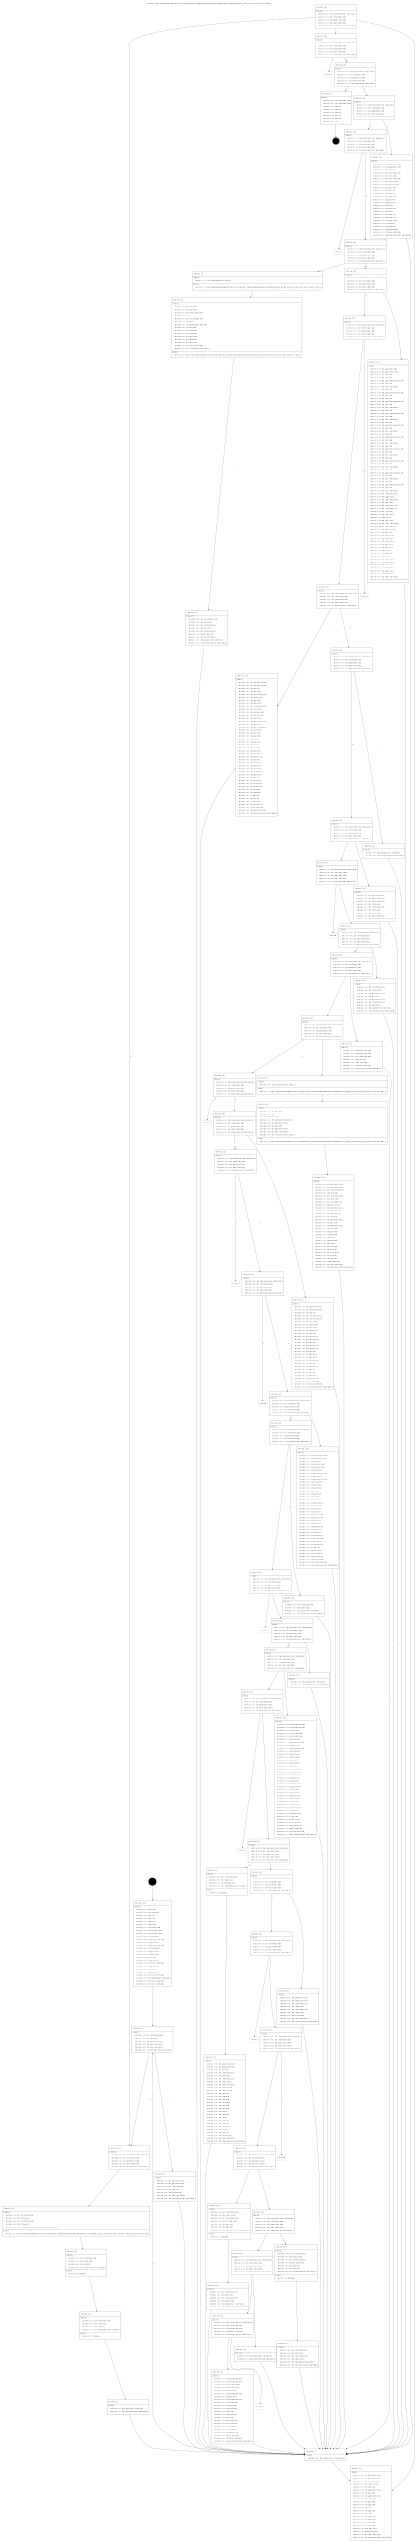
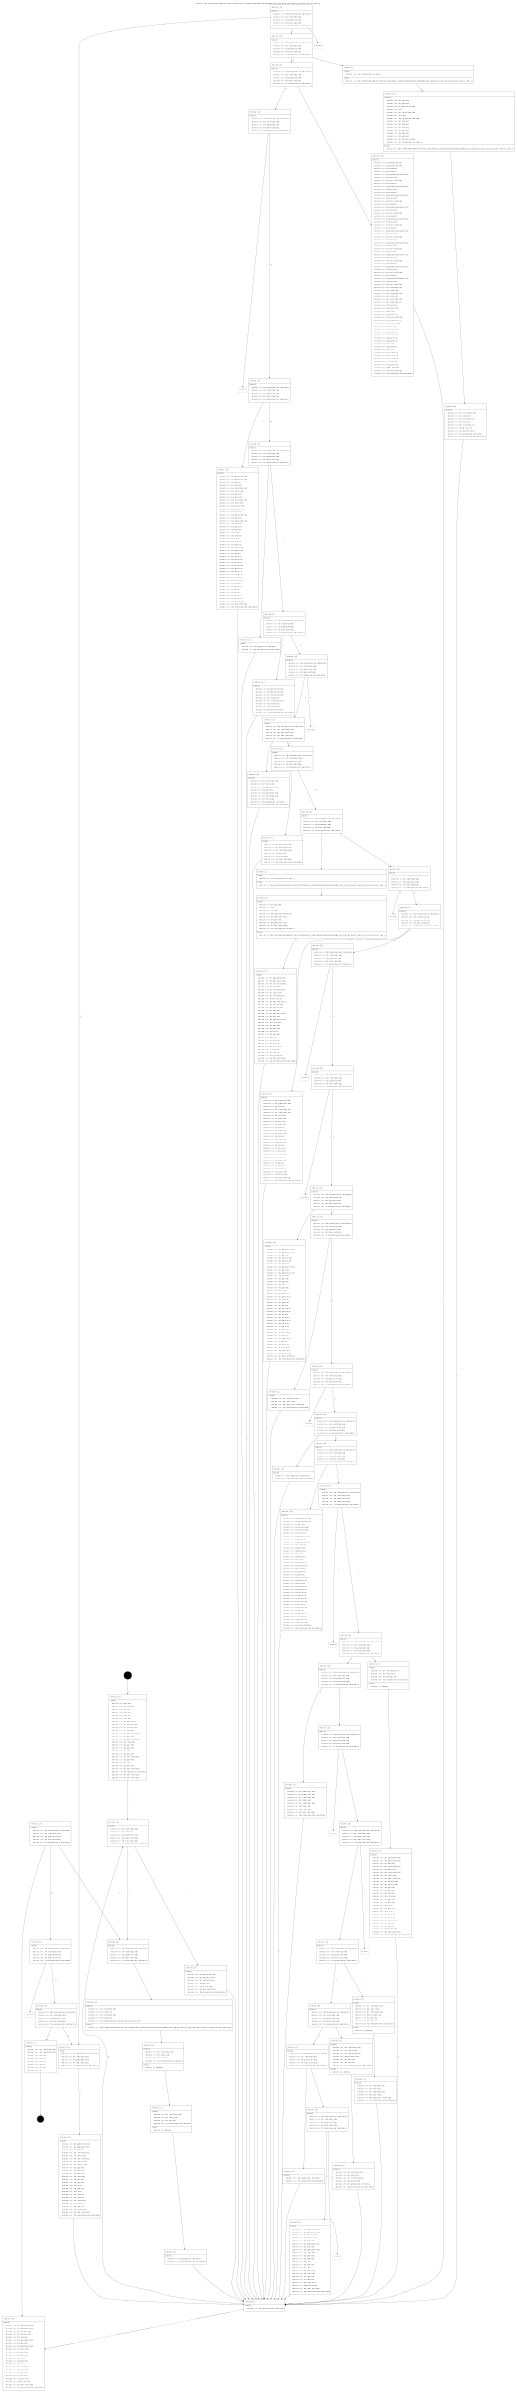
(370, 124) -> (79, 946)
